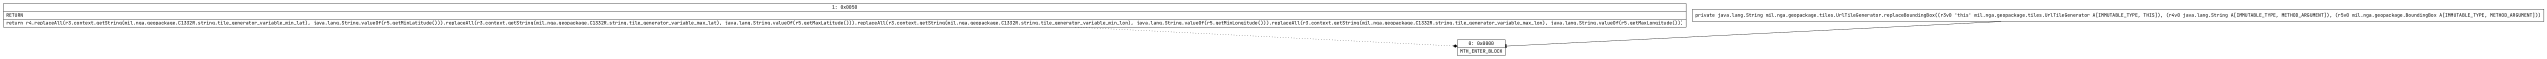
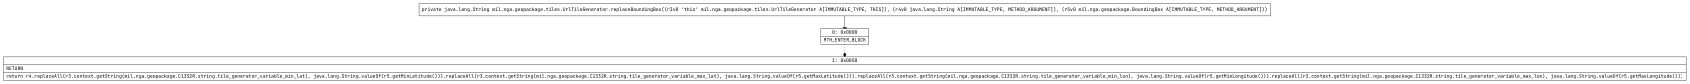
(1264, 37) -> (845, 49)
